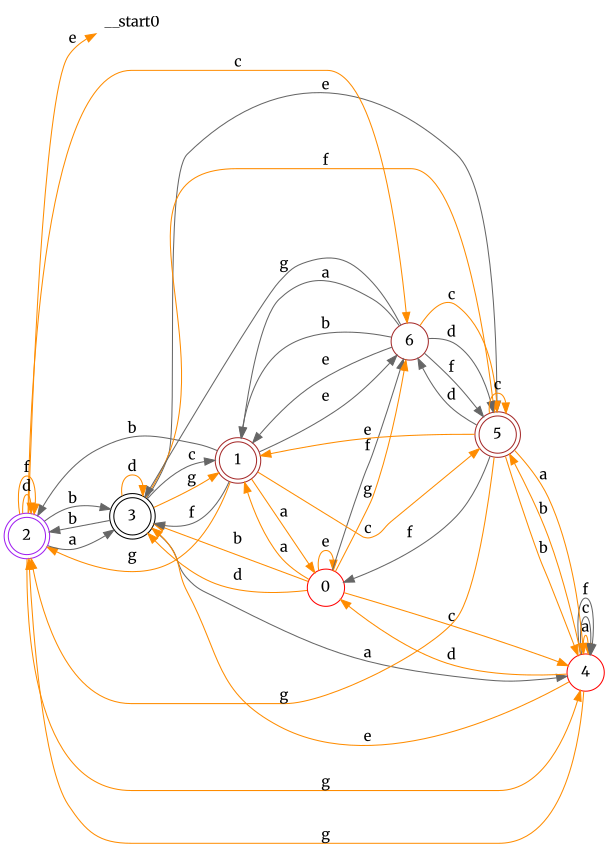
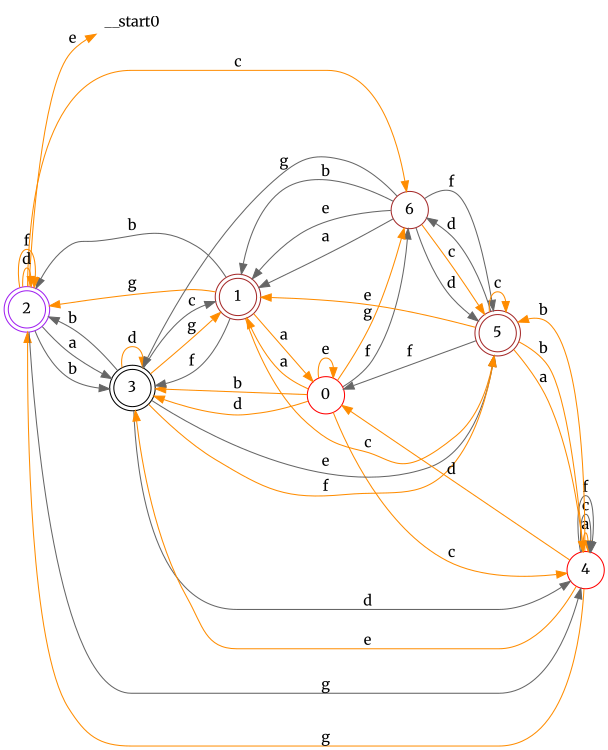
(330, 415) -> none
(368, 653) -> (368, 602)
(299, 702) -> none
(239, 791) -> (186, 693)
